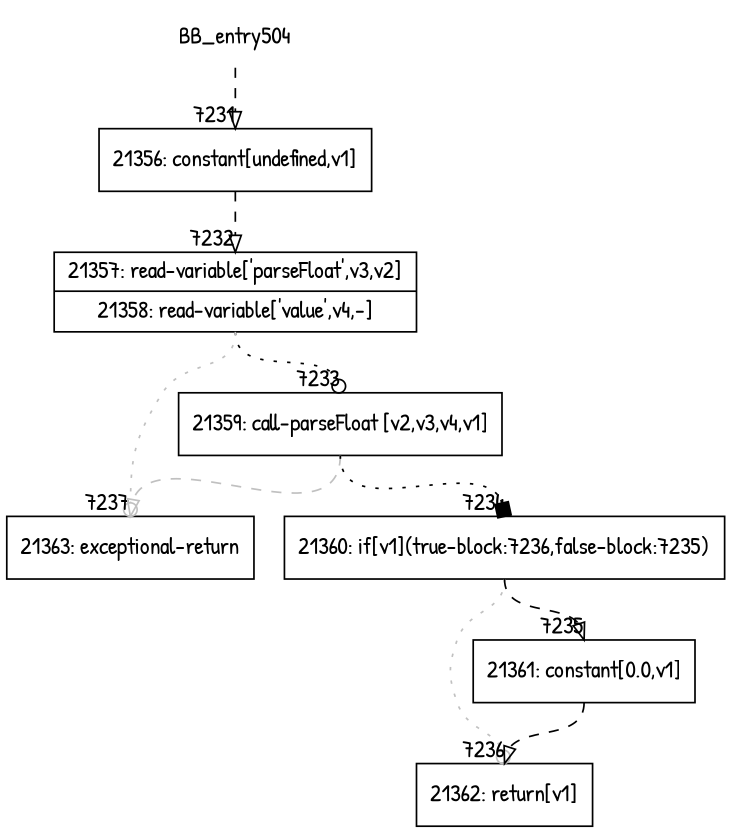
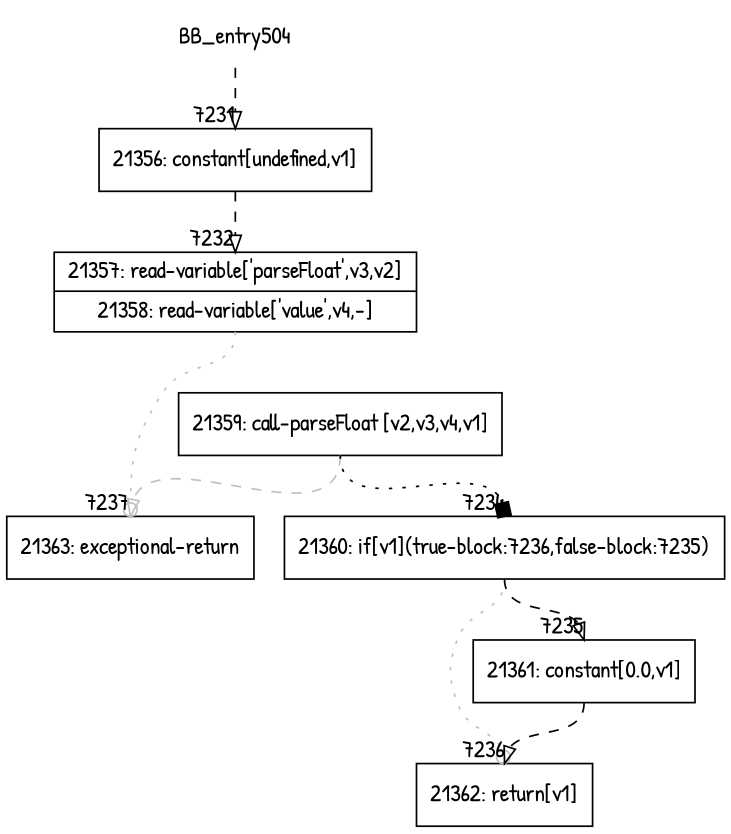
(281, 362) -> none
